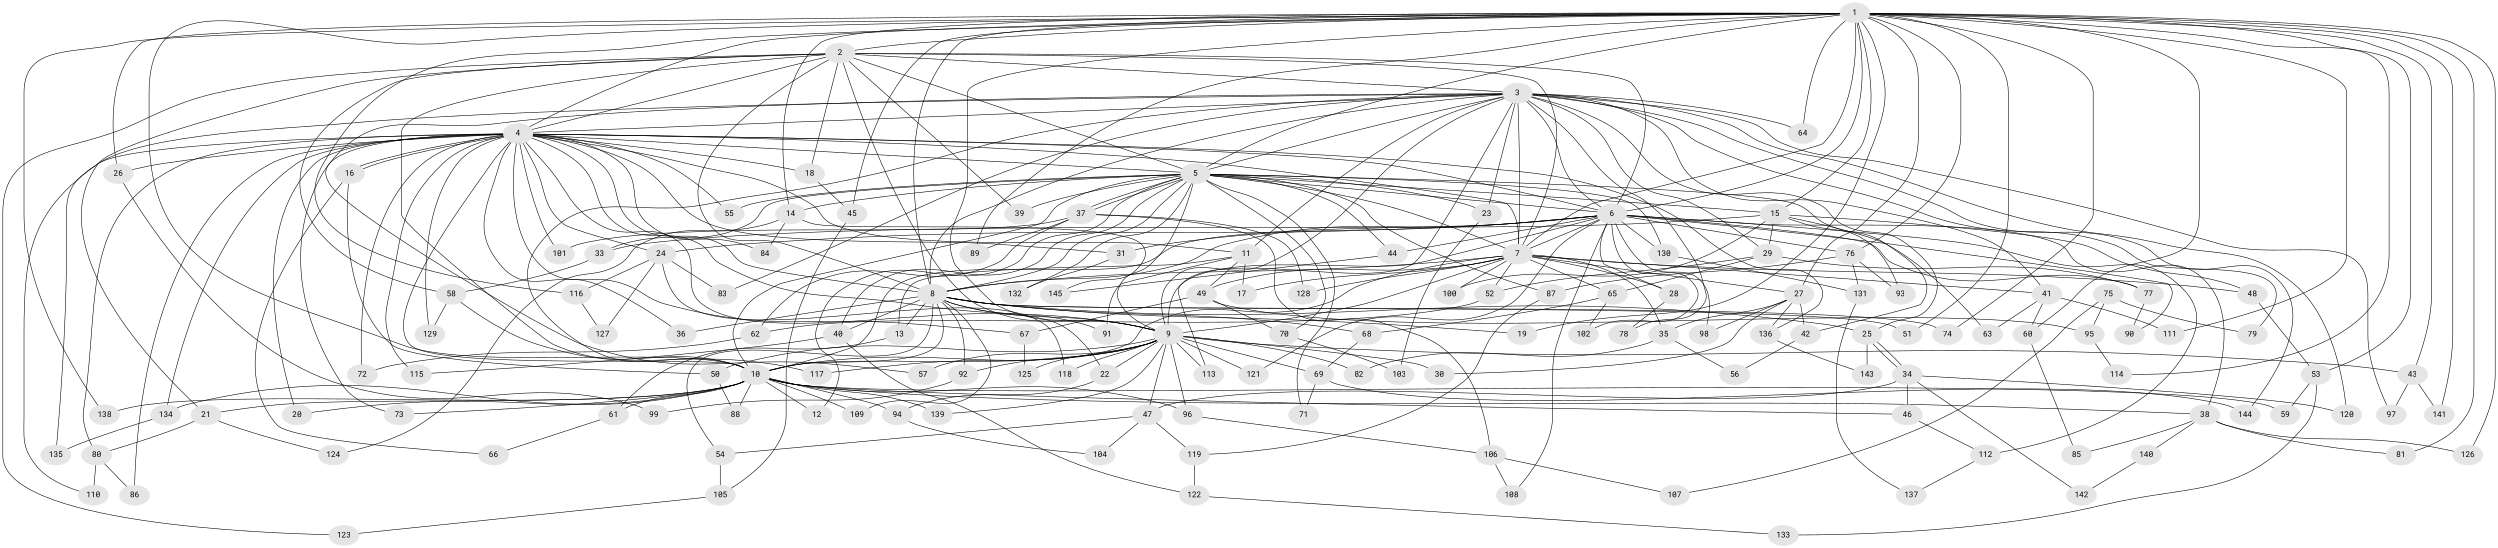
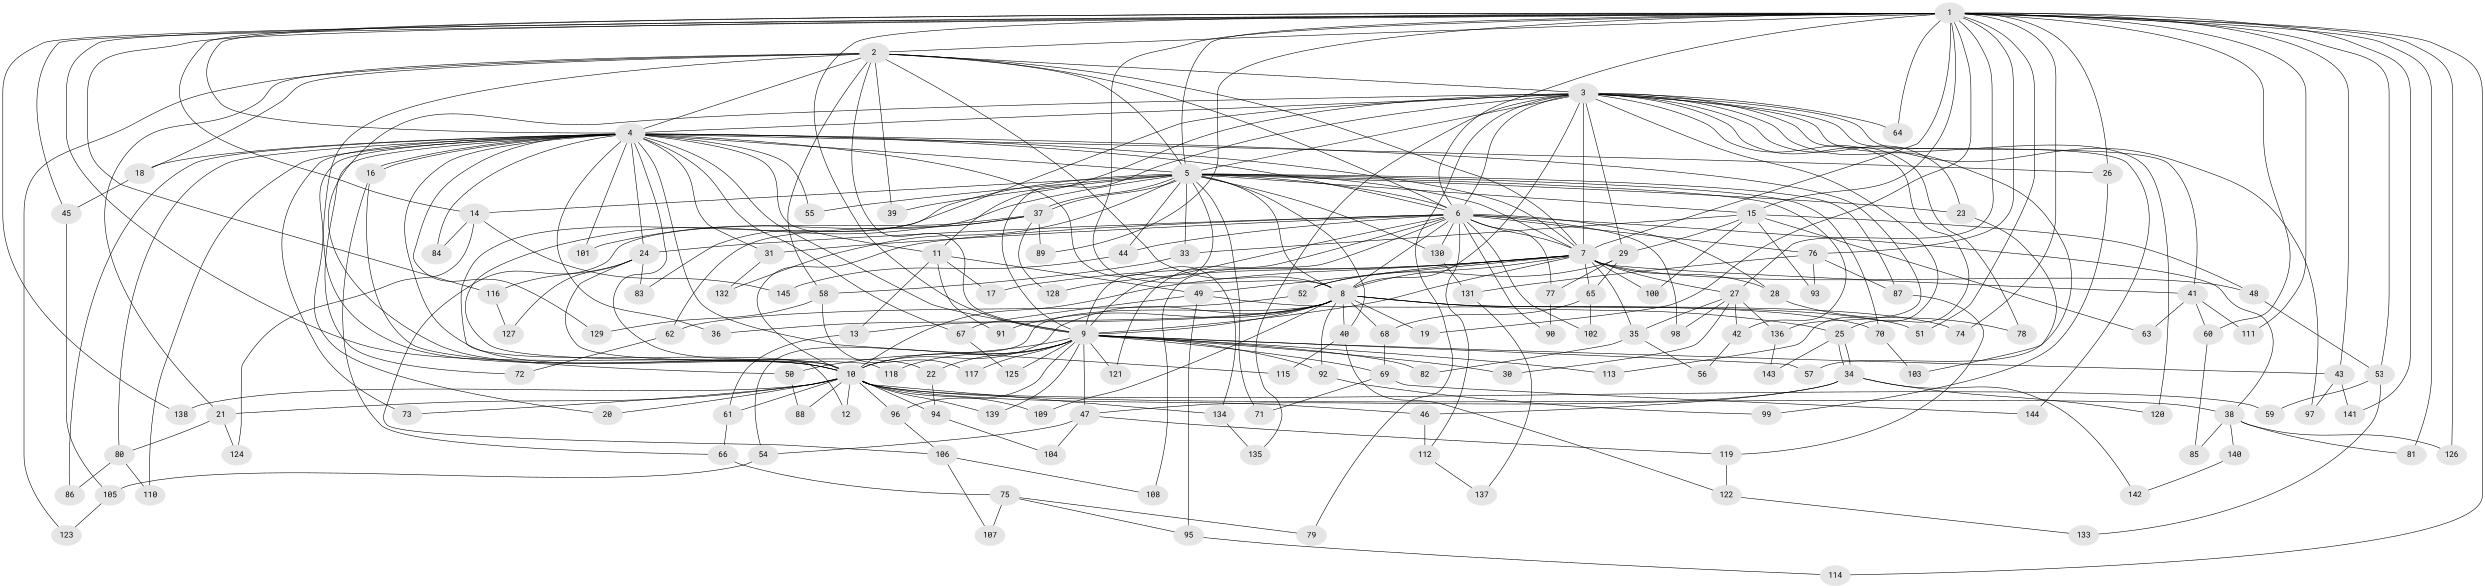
(735, 257) -> none
none -> (861, 487)
